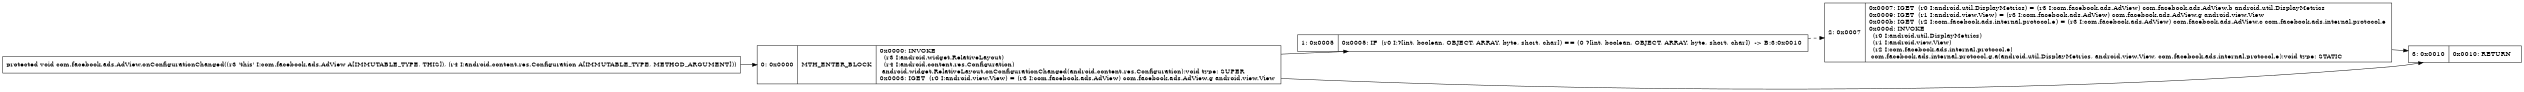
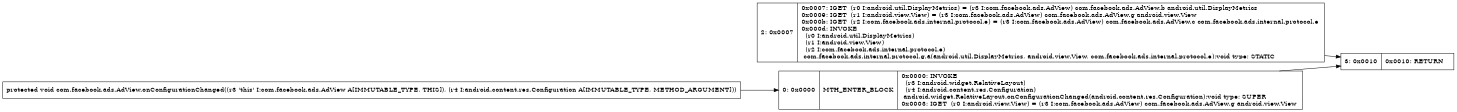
(1553, 43) -> none
